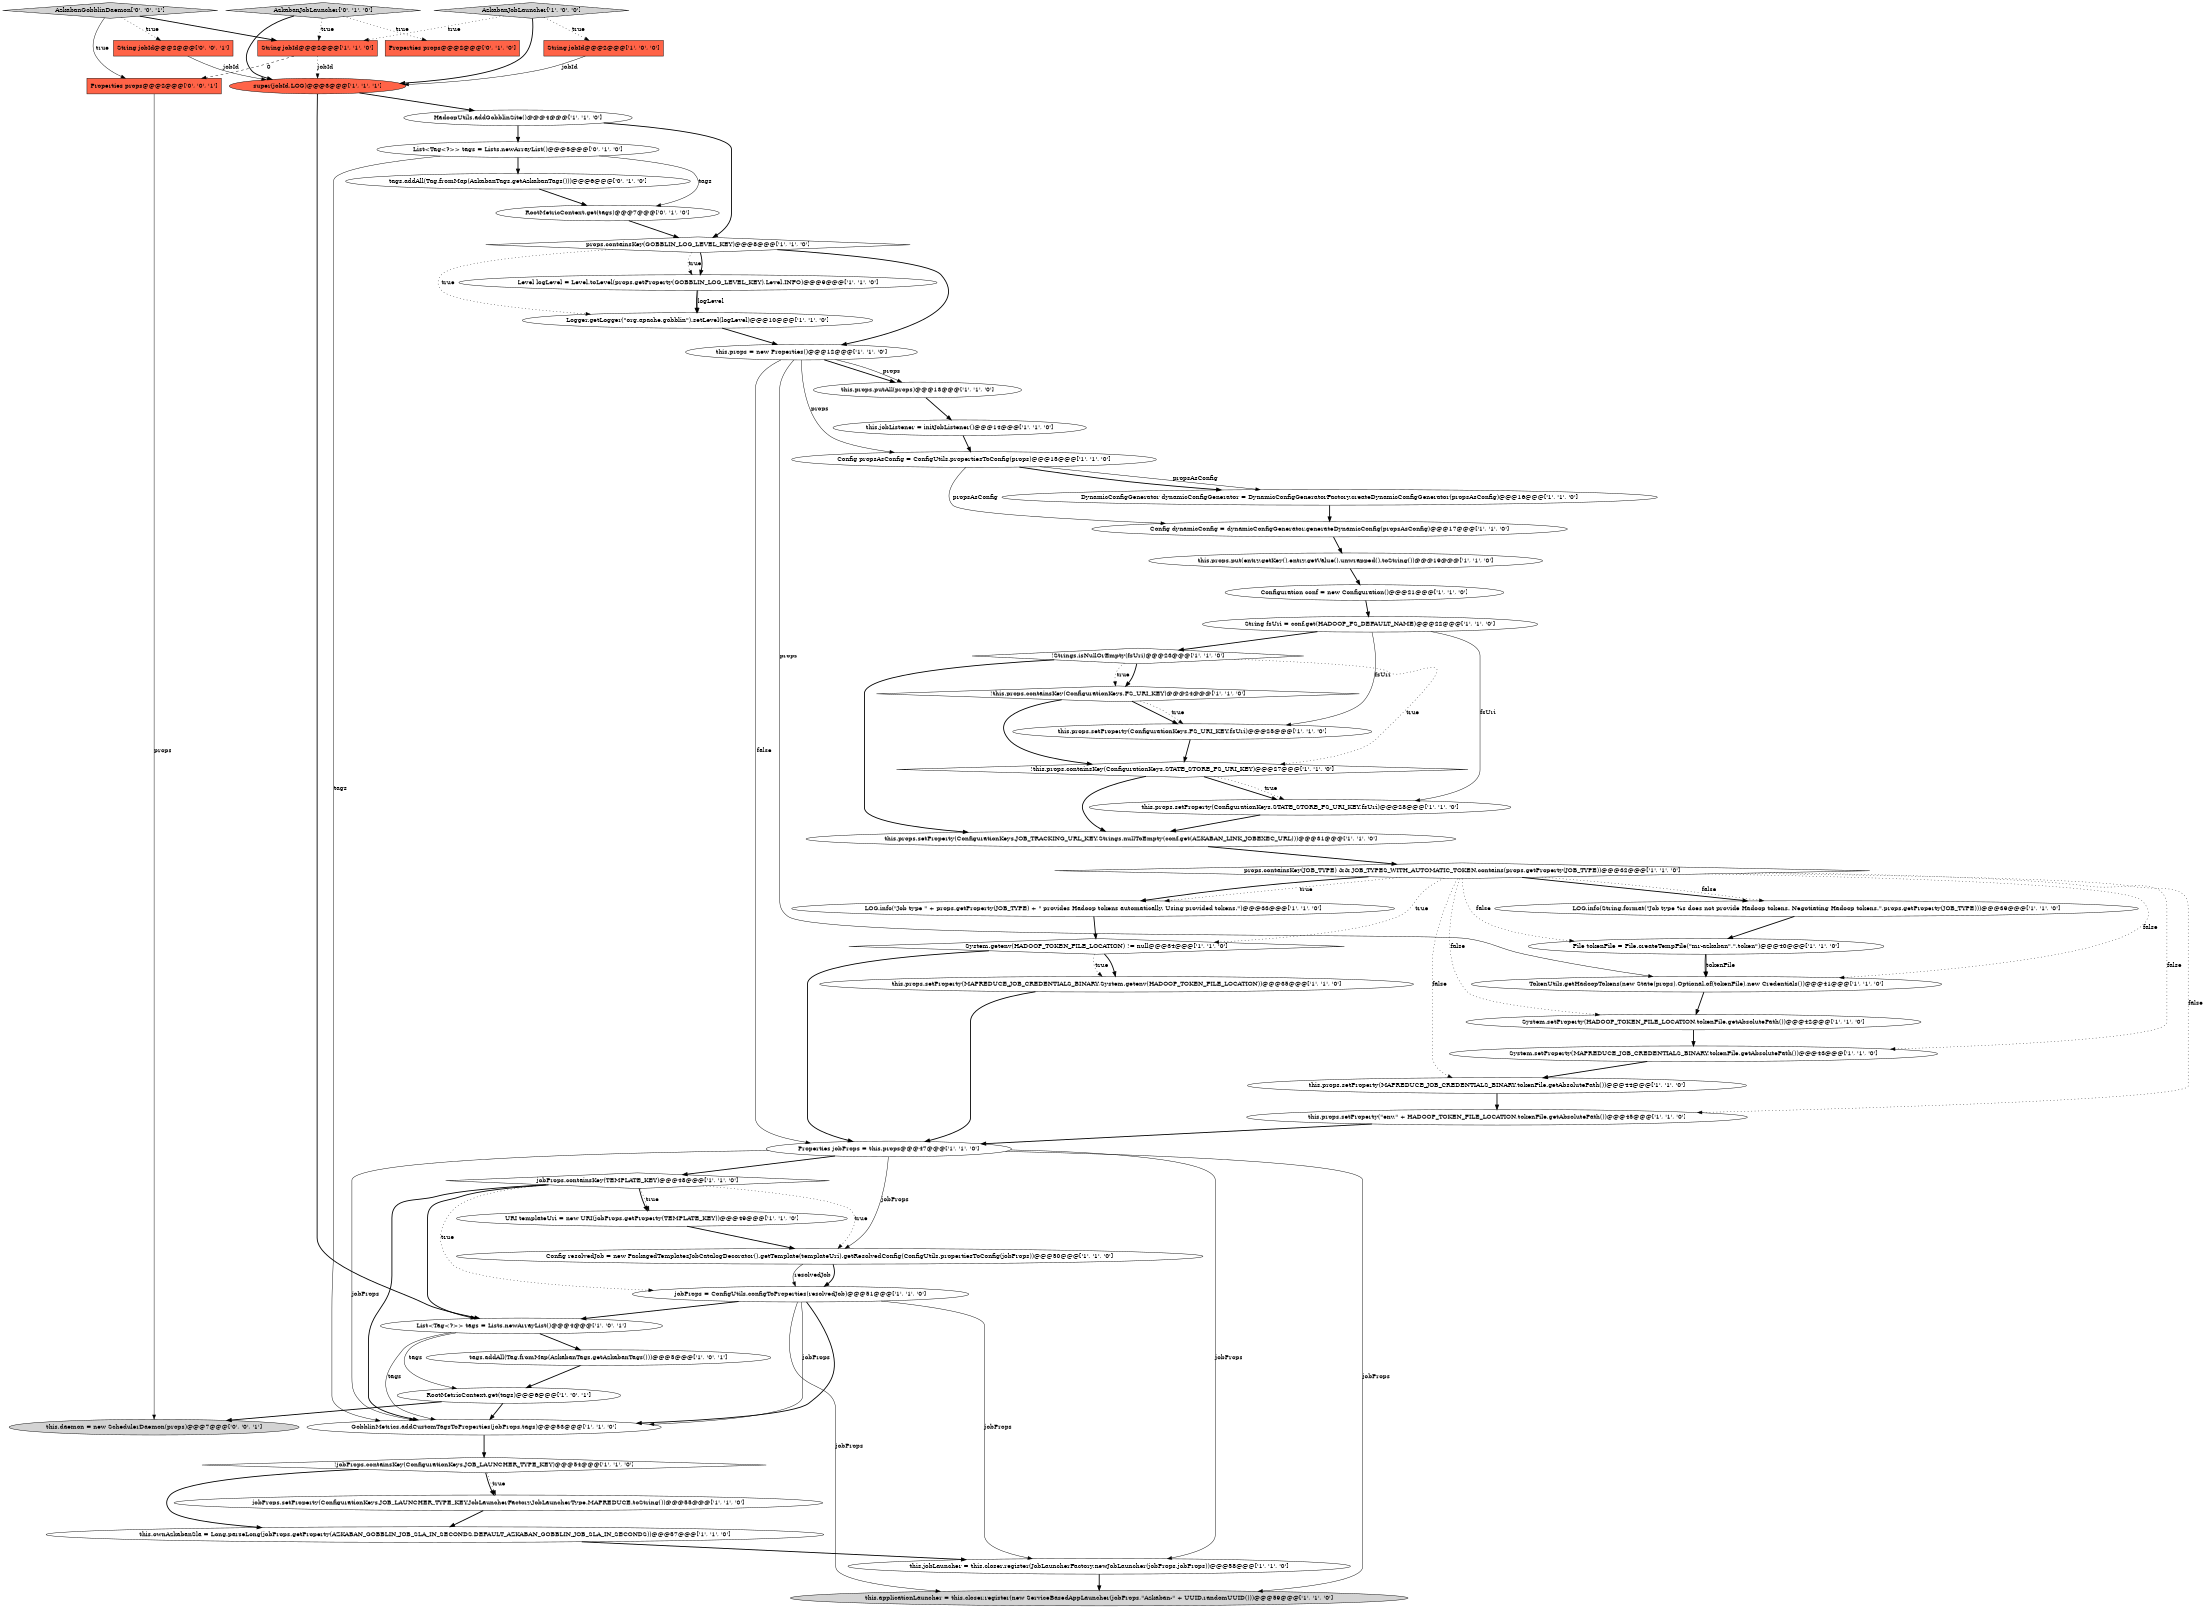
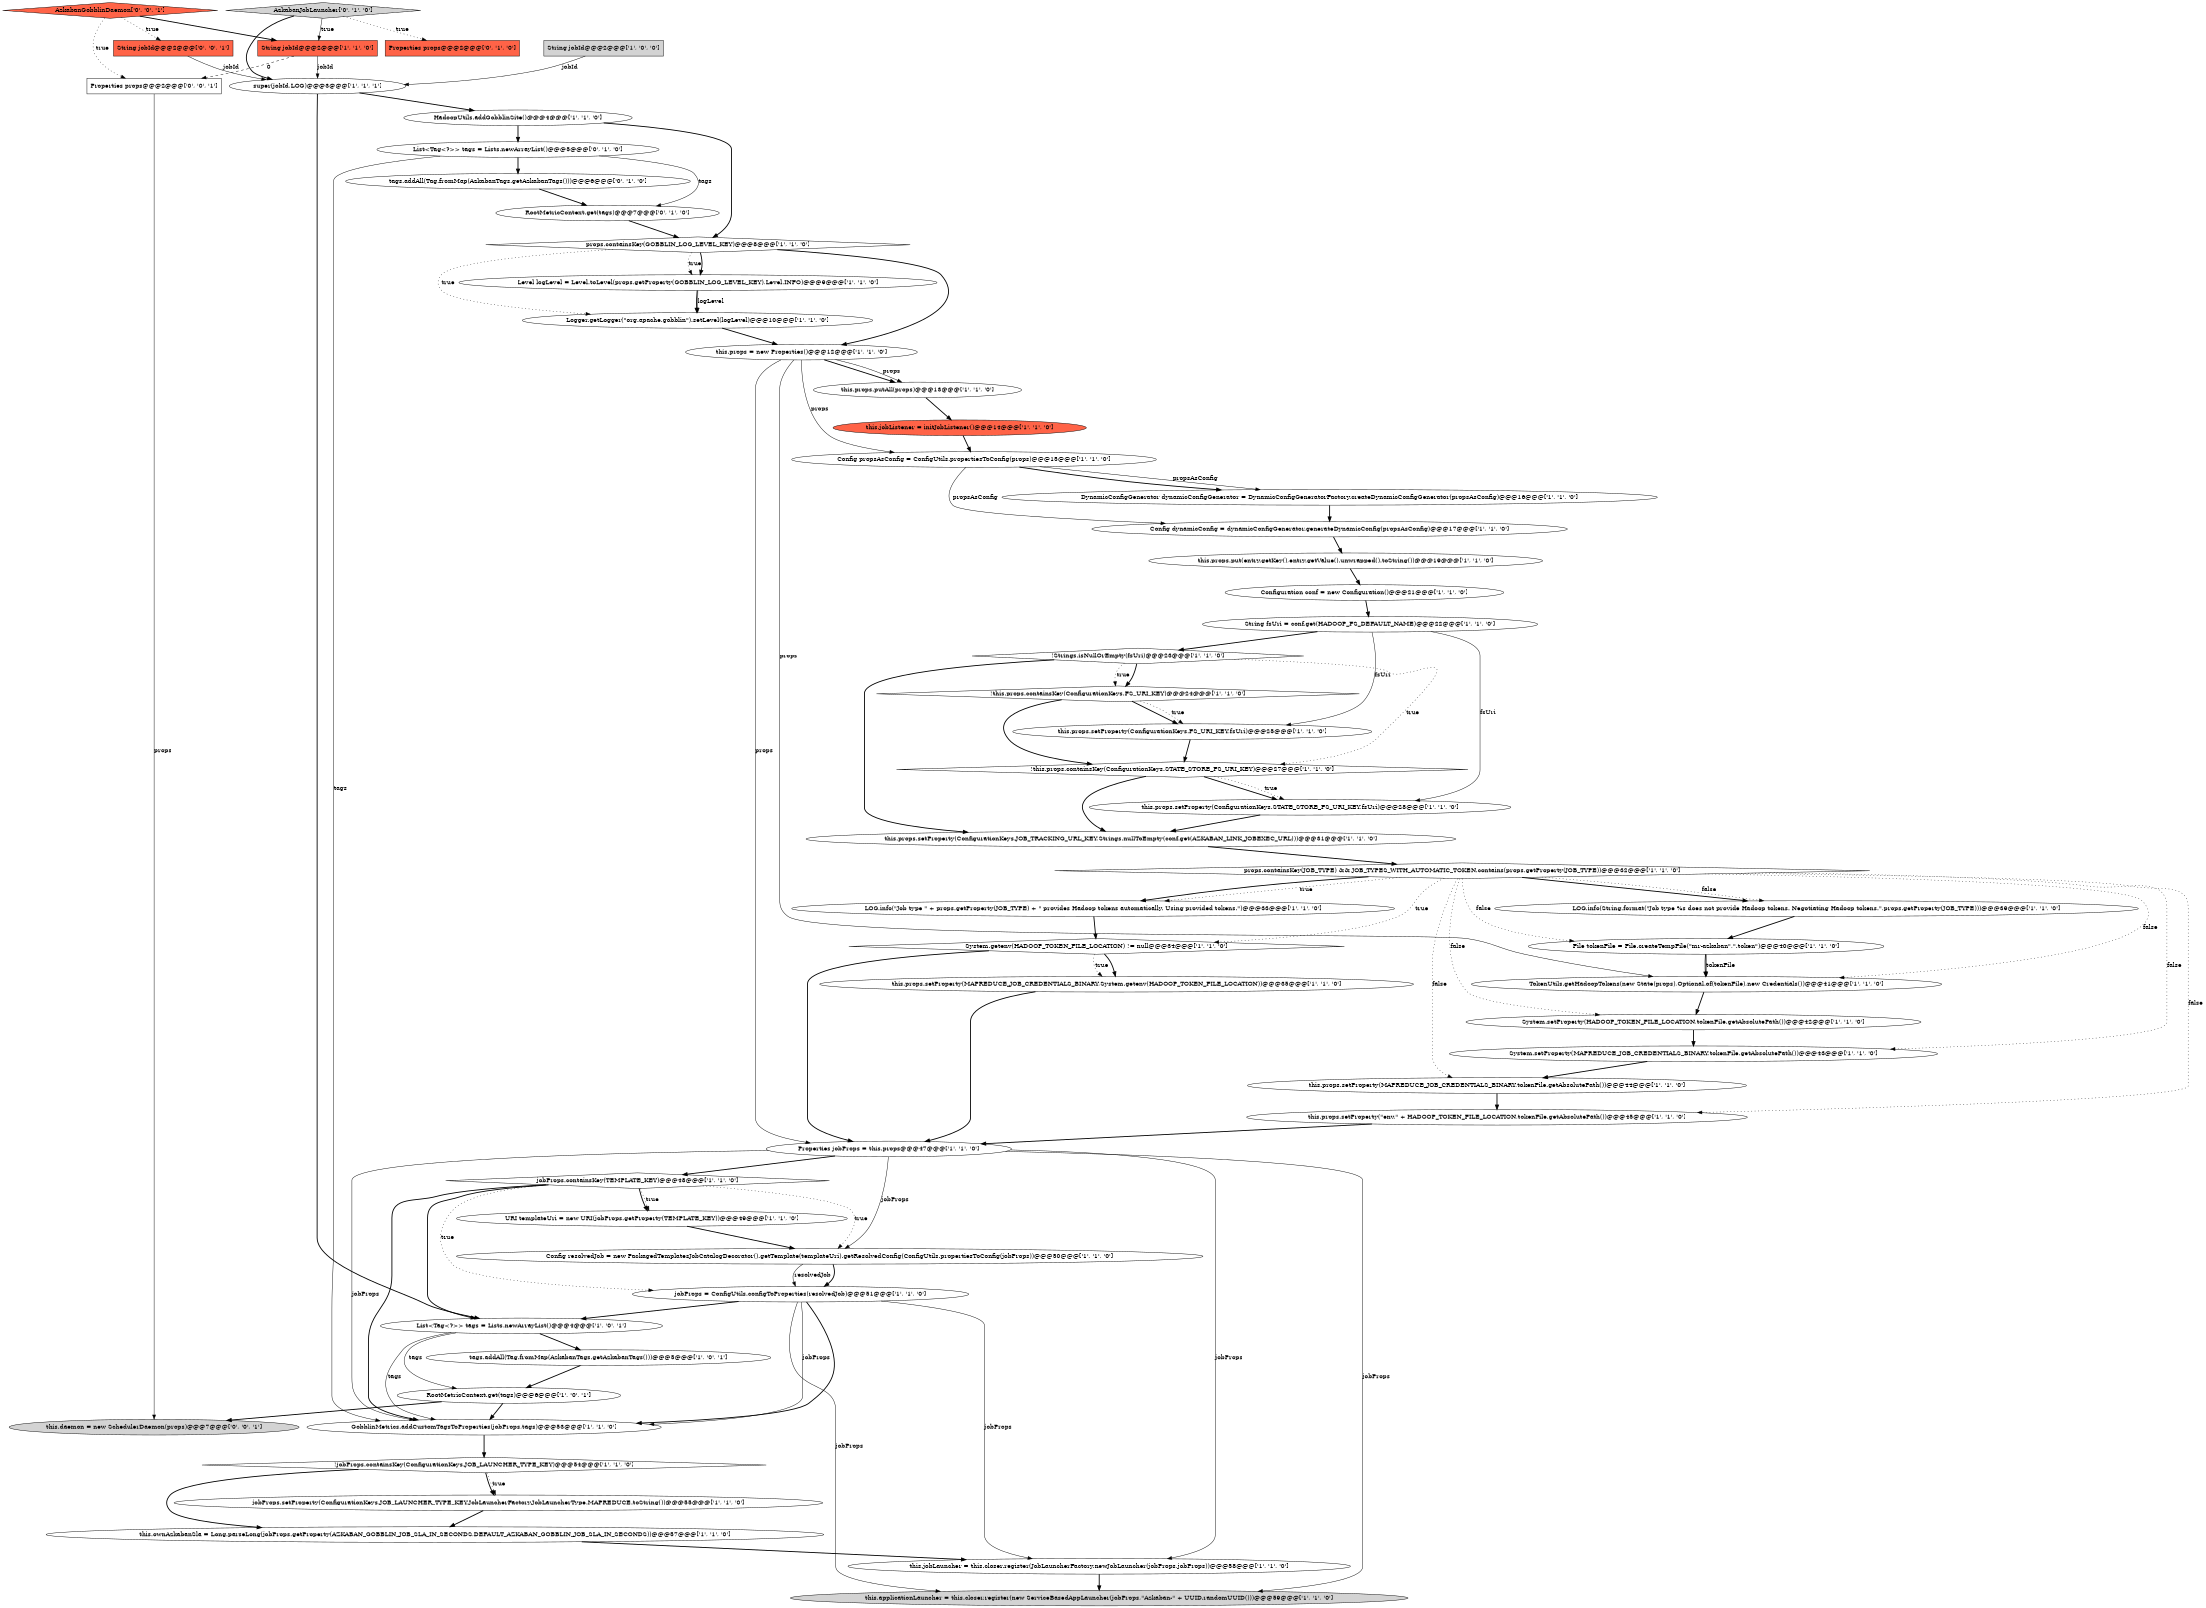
(110, 10) -> (110, 10)
(531, 10) -> none
(321, 27) -> (321, 27)
(604, 48) -> (604, 48)
(94, 52) -> (94, 52)
(318, 65) -> (318, 65)
(154, 86) -> (154, 86)
(318, 86) -> (318, 86)
(960, 428) -> (960, 428)
(764, 751) -> (764, 751)
